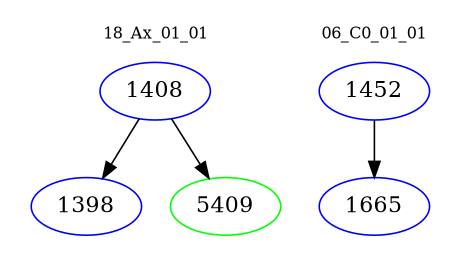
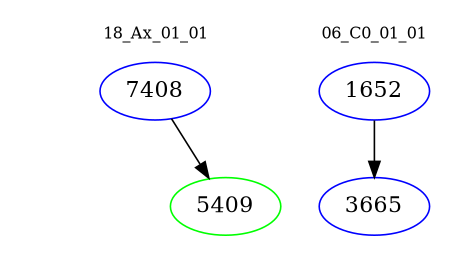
(155, 91) -> (155, 91)
(374, 91) -> (374, 91)
(86, 206) -> none
(374, 206) -> (374, 206)
